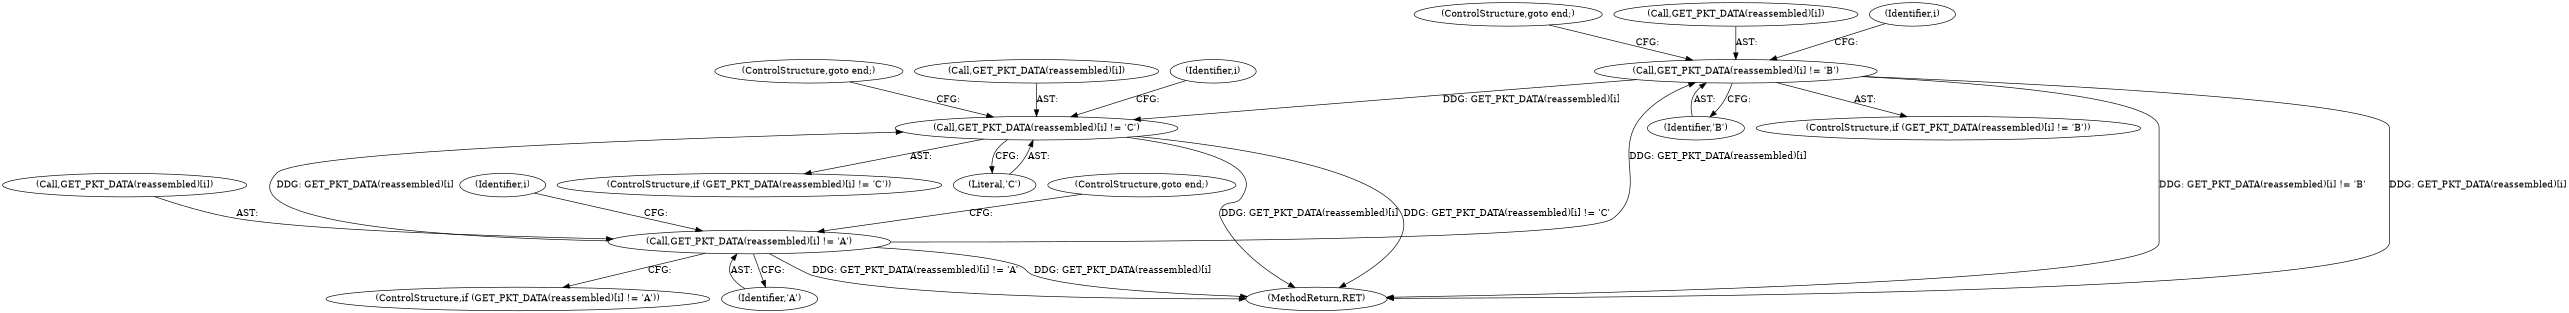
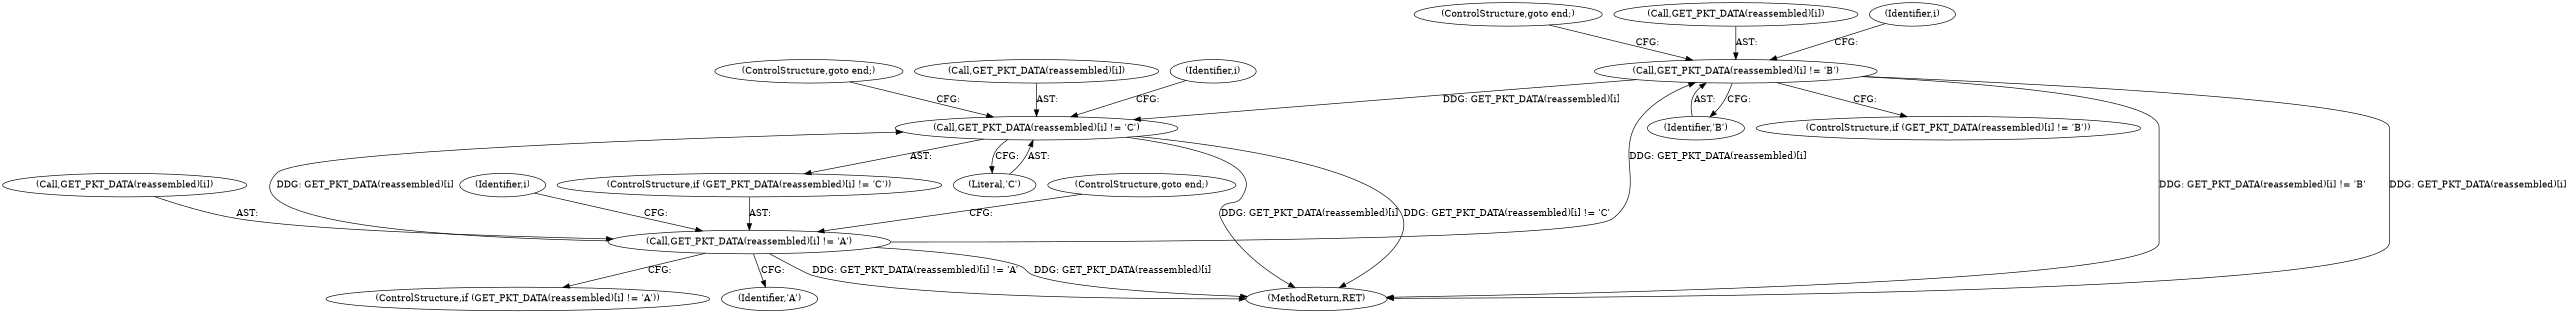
(1867, 100) -> (1867, 100)
(732, 276) -> (749, 210)
